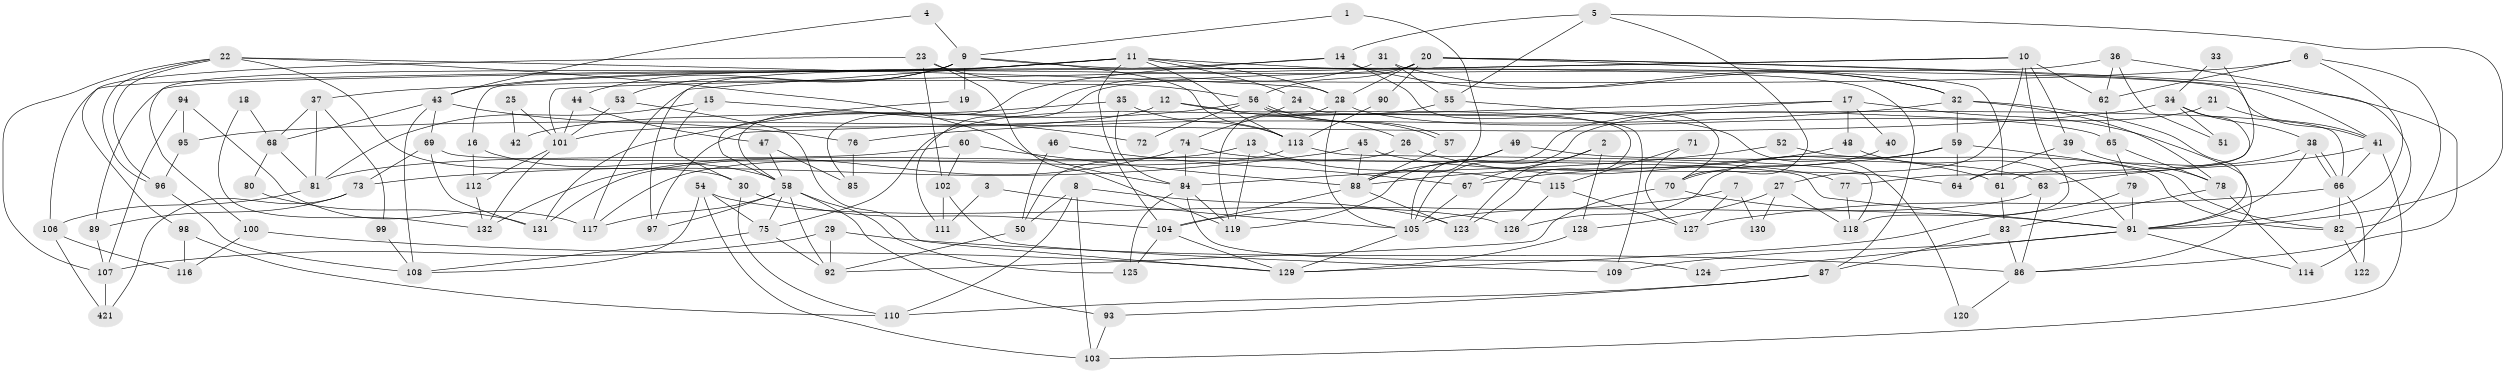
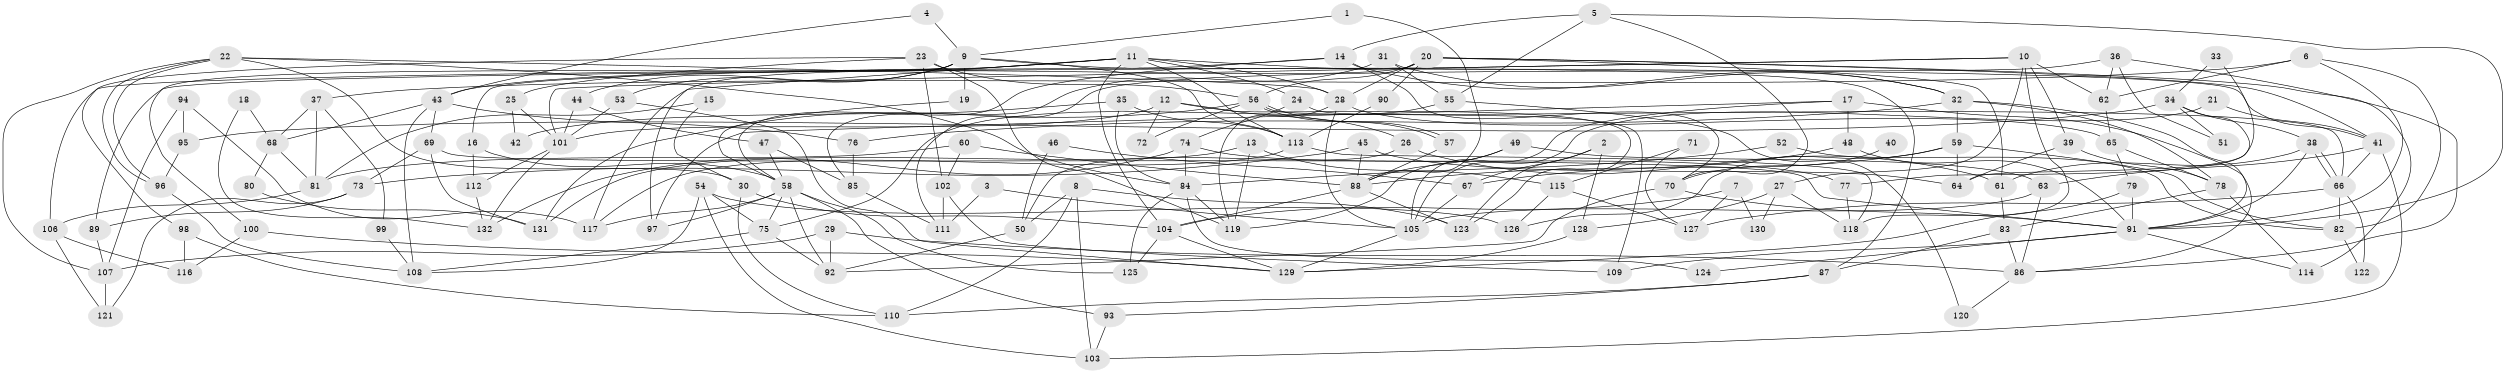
none -> (781, 65)
(926, 117) -> (1154, 122)
(1870, 122) -> none
none -> (898, 208)
(106, 316) -> (106, 316)
